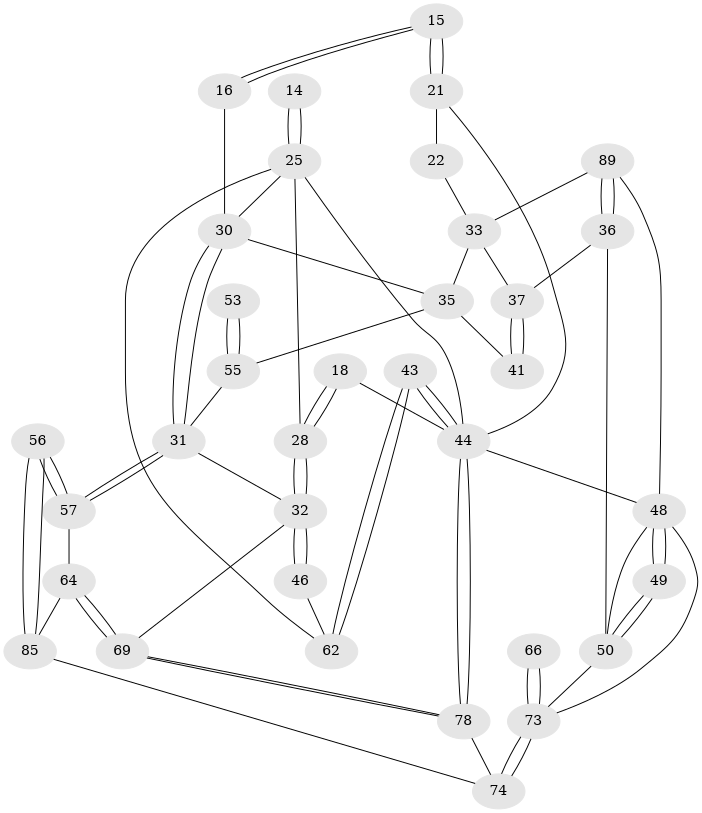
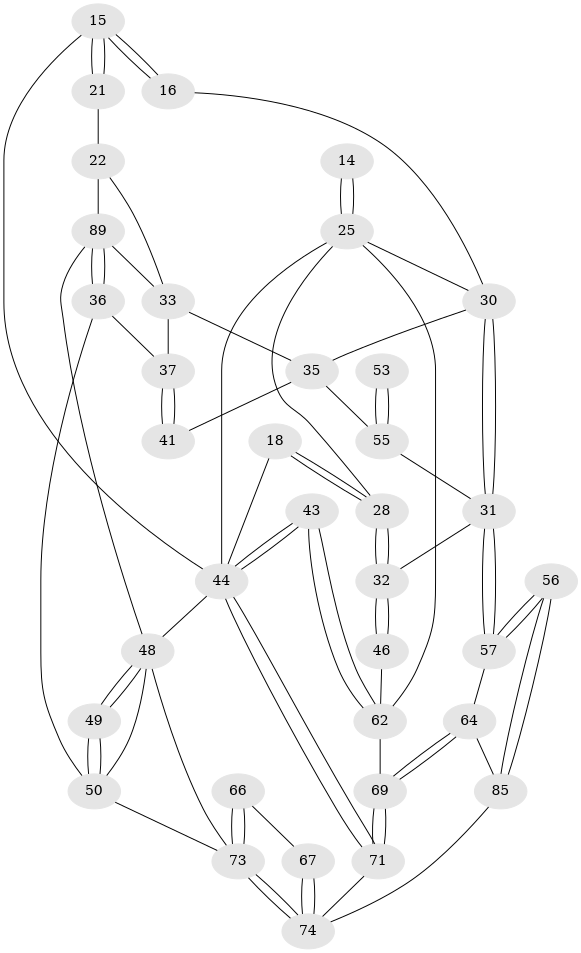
none -> (98, 196)
(547, 266) -> (7, 328)
(211, 581) -> (380, 756)
(464, 721) -> (378, 861)
none -> (308, 861)
